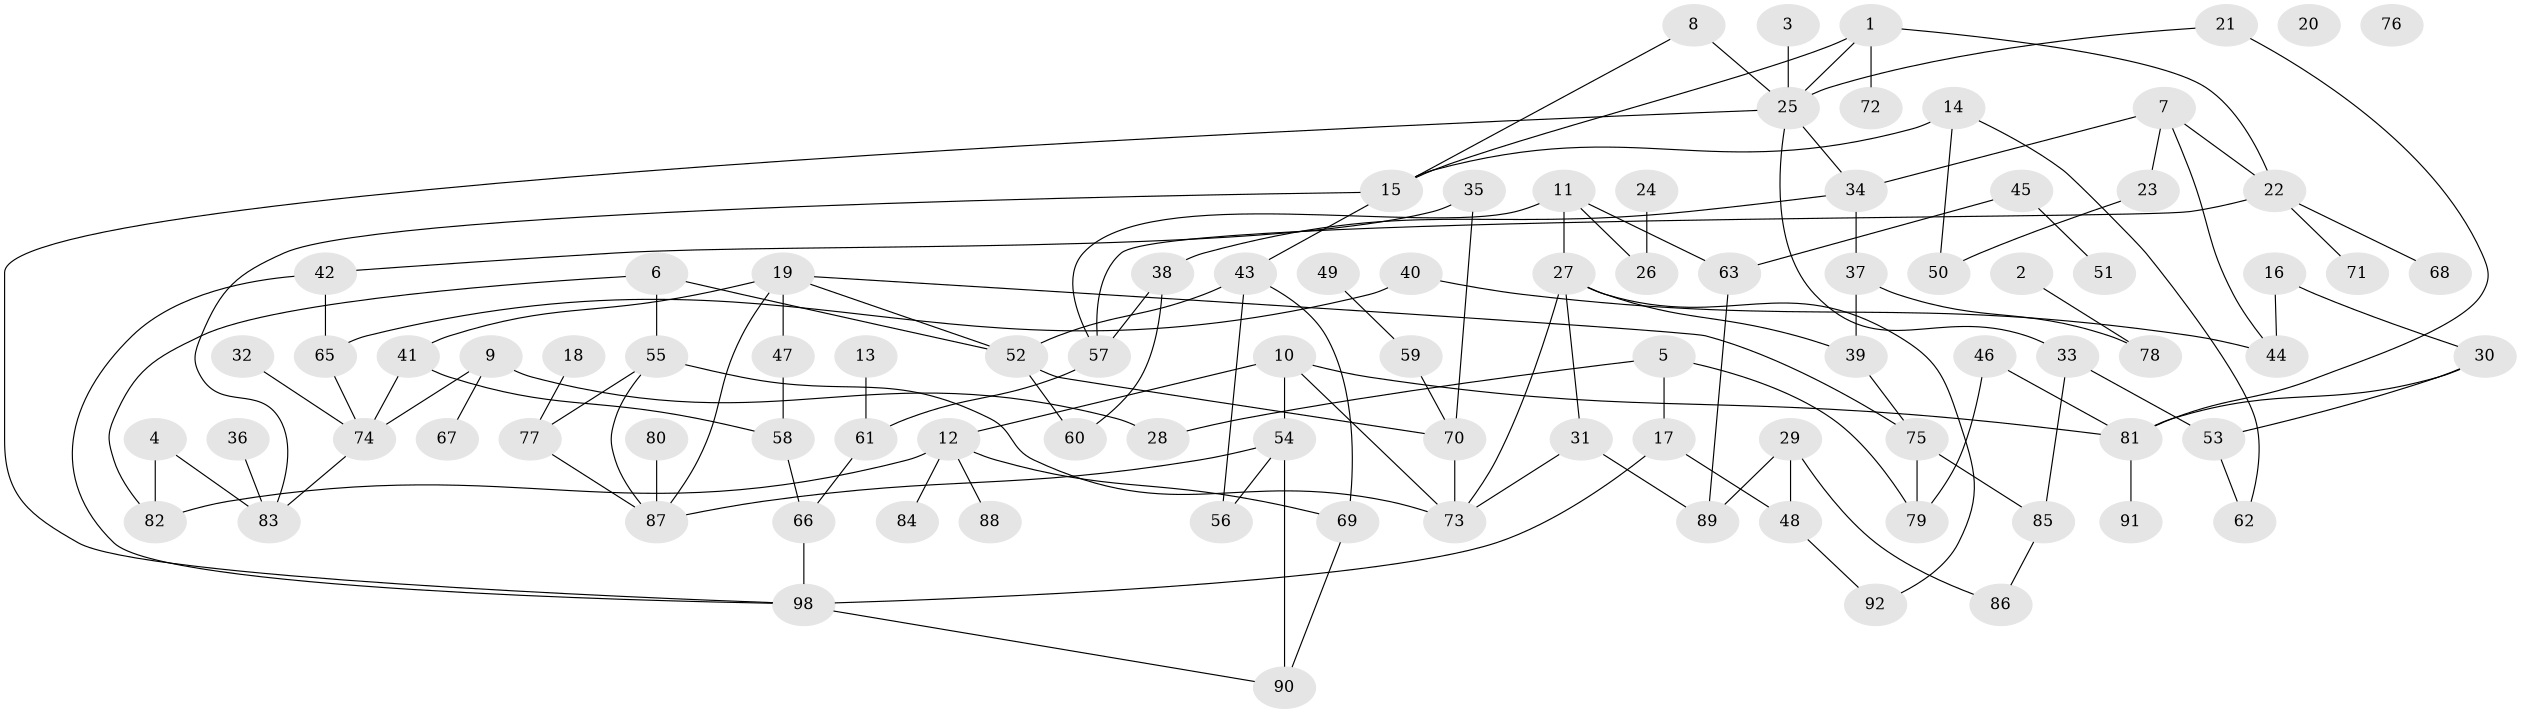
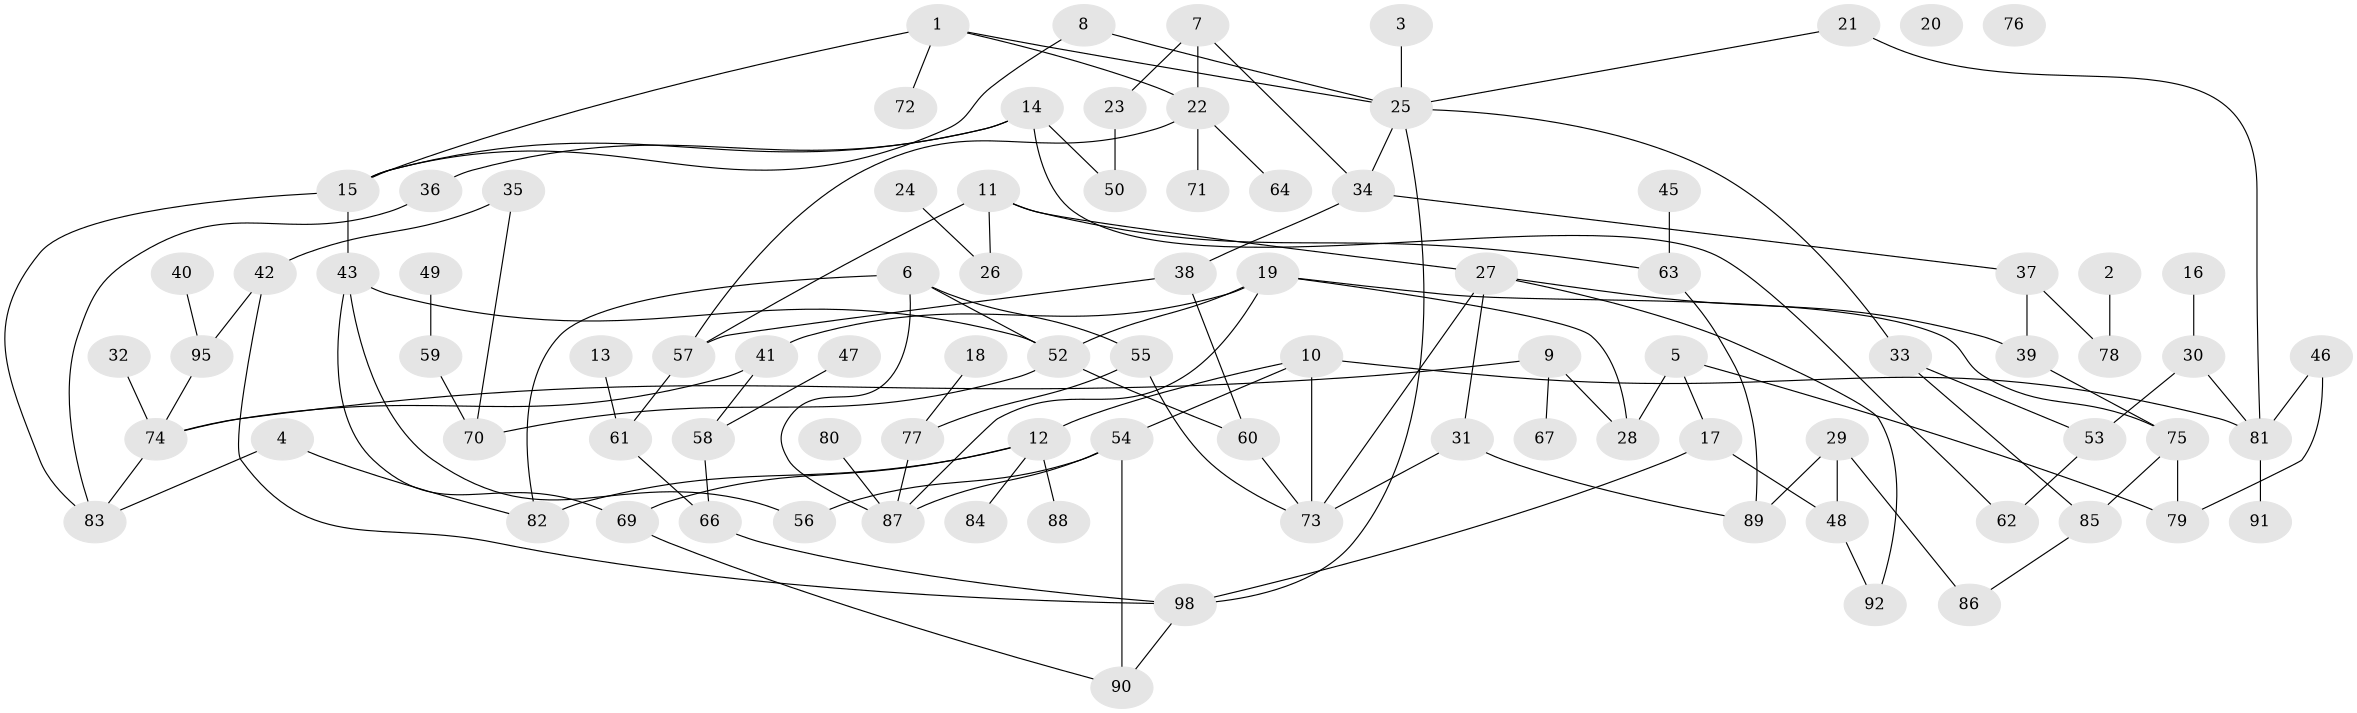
none -> (731, 148)
(2104, 274) -> none
(2440, 274) -> (1281, 191)
(783, 315) -> (1491, 309)
(325, 356) -> (202, 356)
(2277, 356) -> none
(611, 439) -> (822, 398)
(1455, 481) -> (1280, 481)
